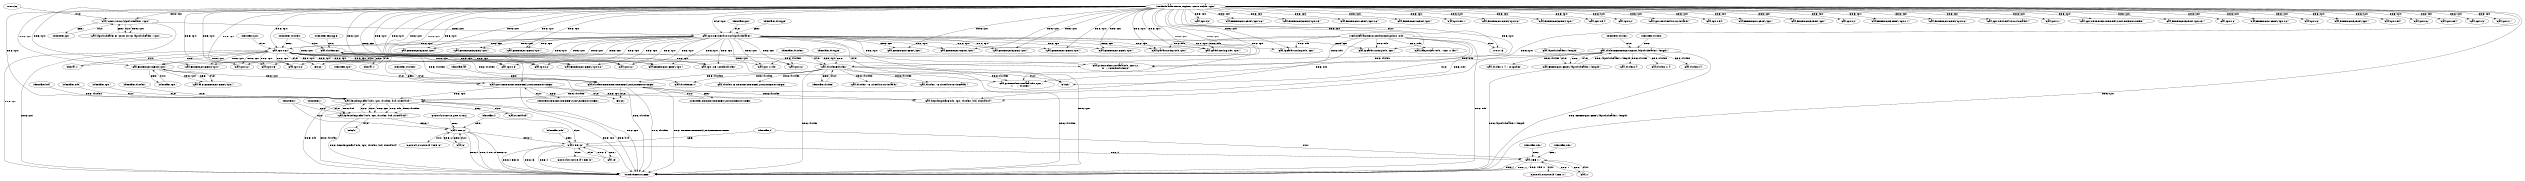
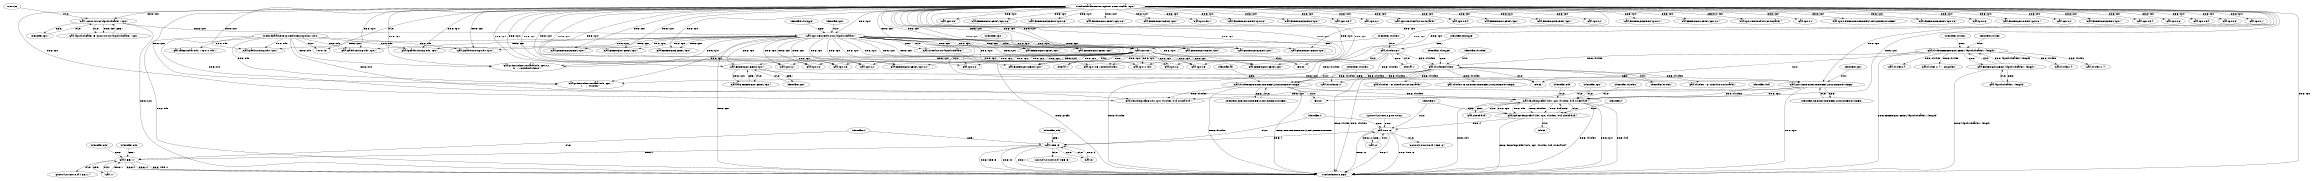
(1953, 14) -> (1715, 14)
(720, 21) -> (865, 21)
none -> (943, 51)
none -> (2008, 75)
(27, 116) -> (1063, 116)
